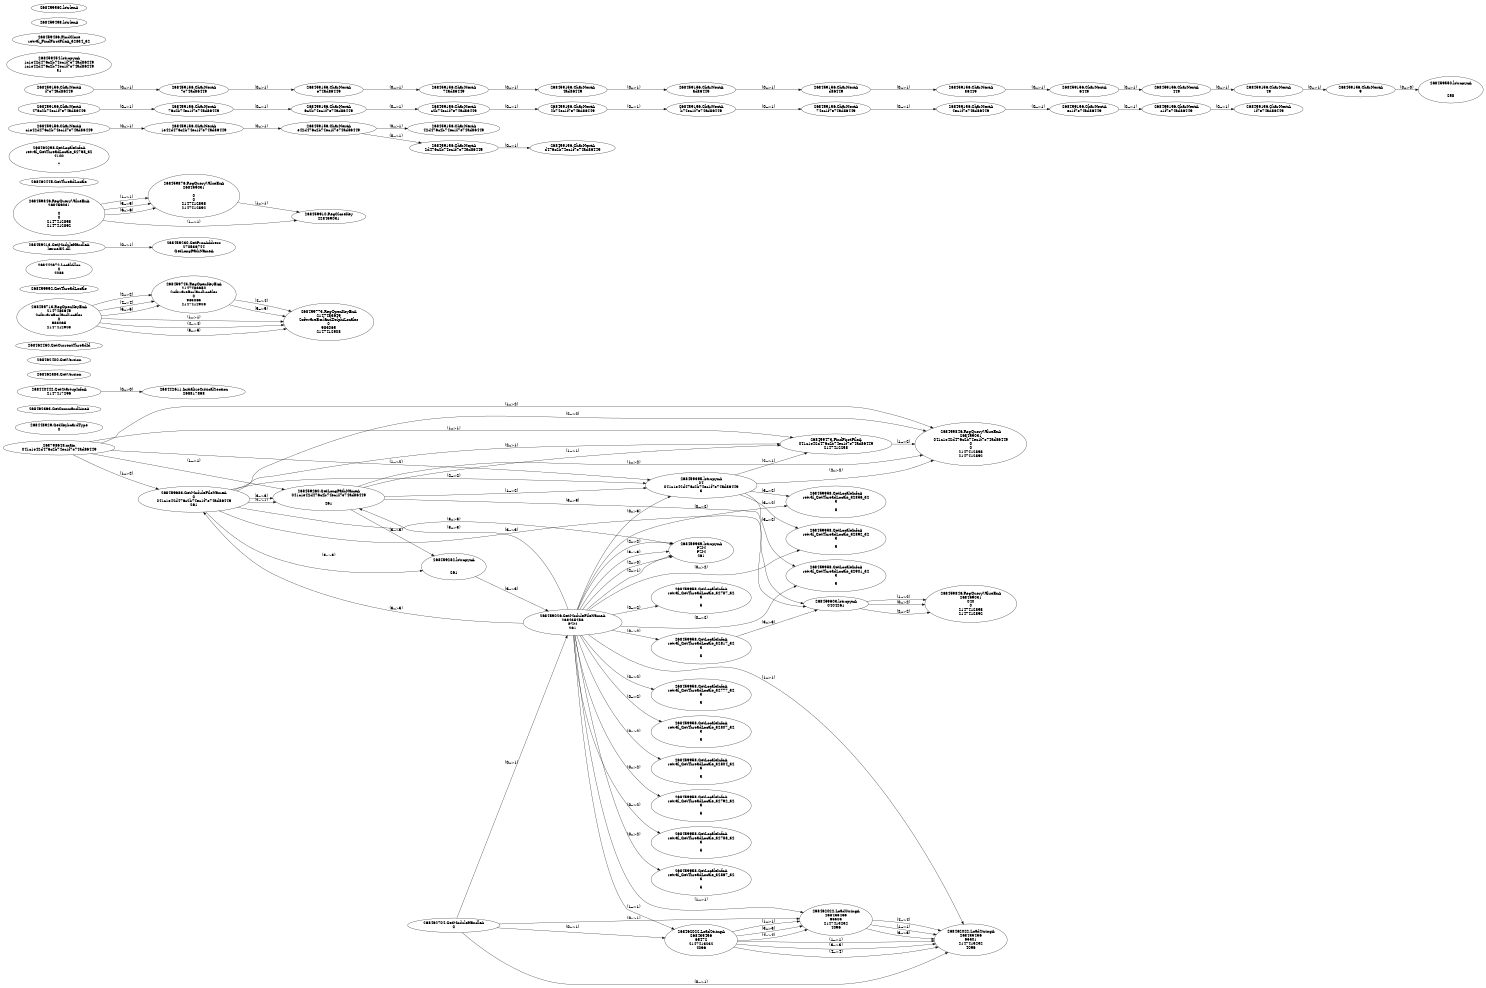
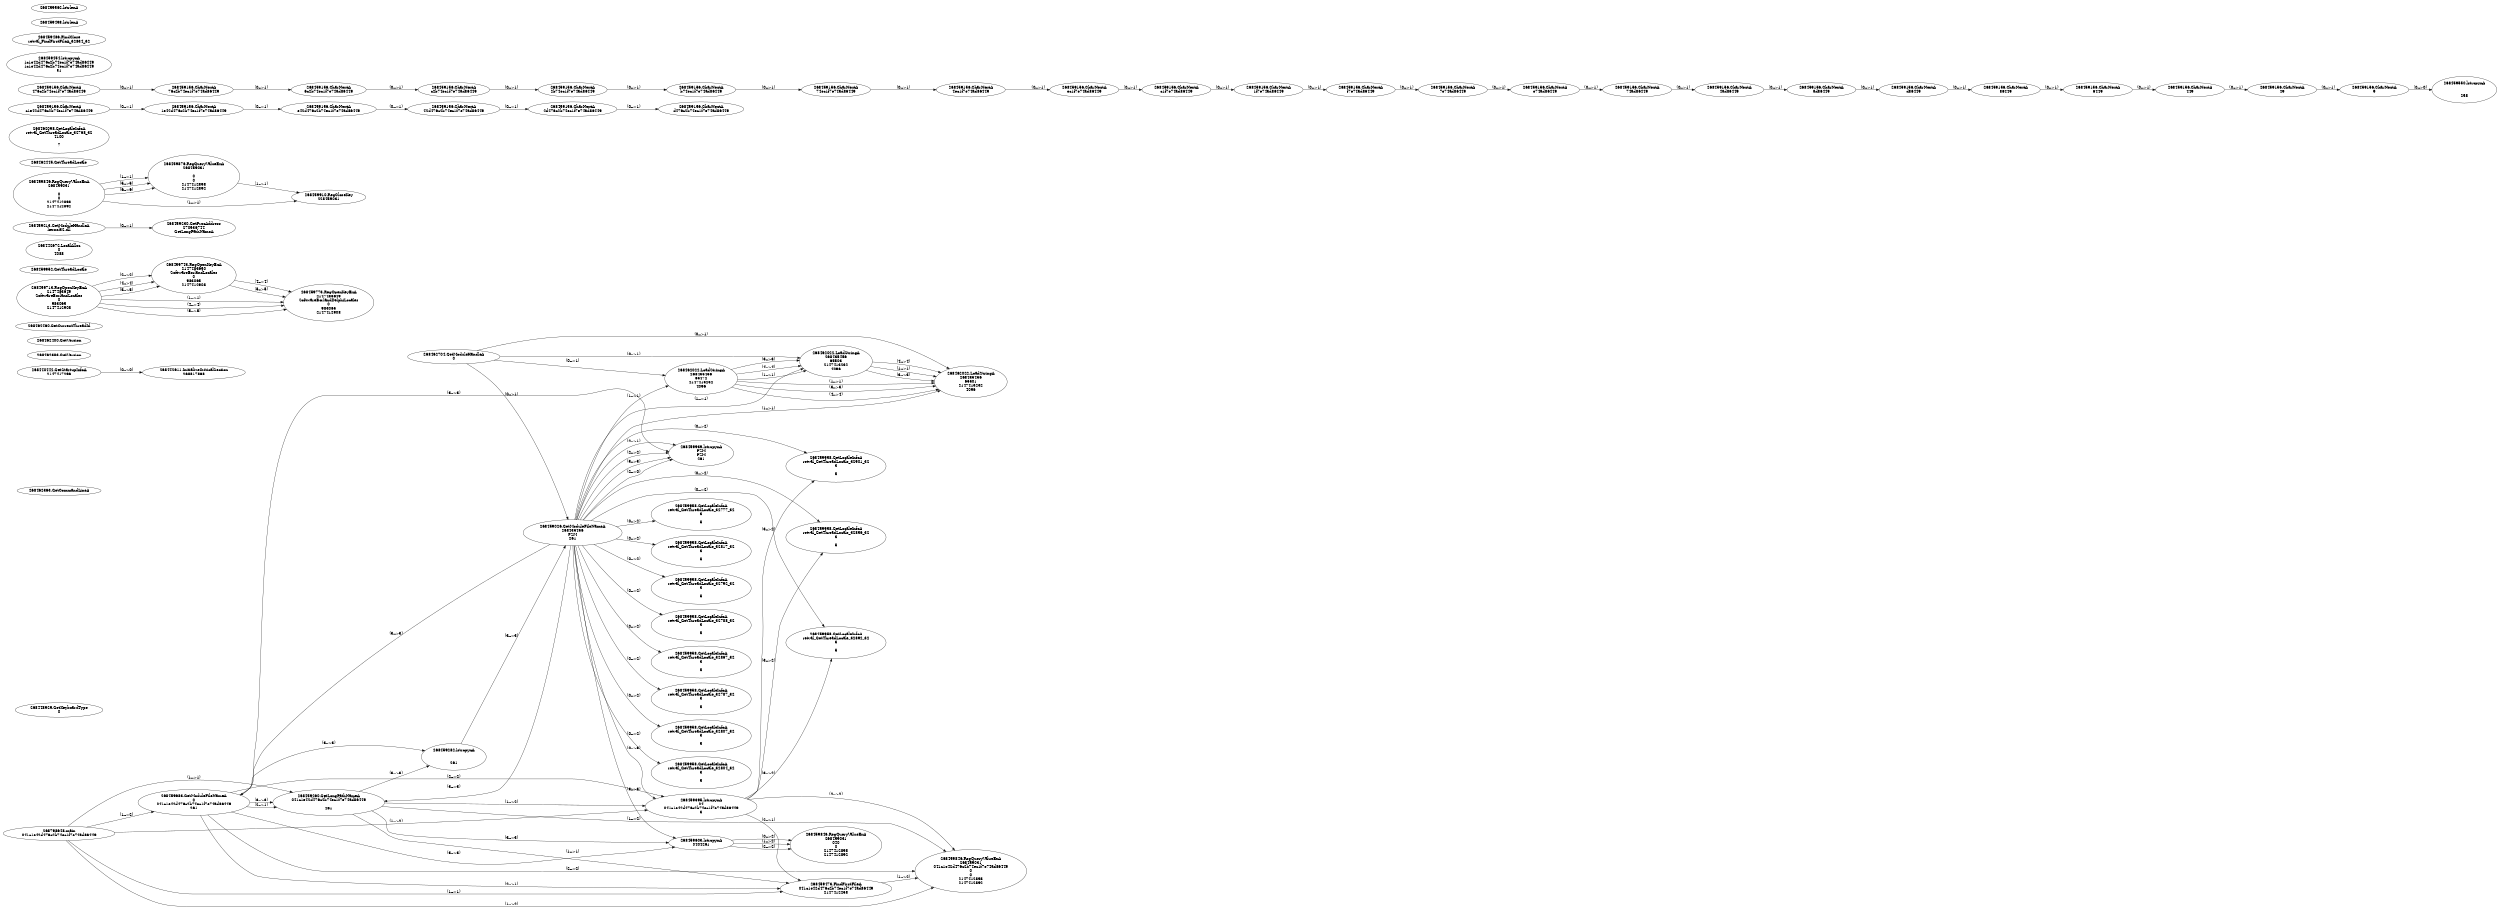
none -> (1313, 90)
(390, 138) -> (513, 109)
(776, 624) -> (601, 703)
